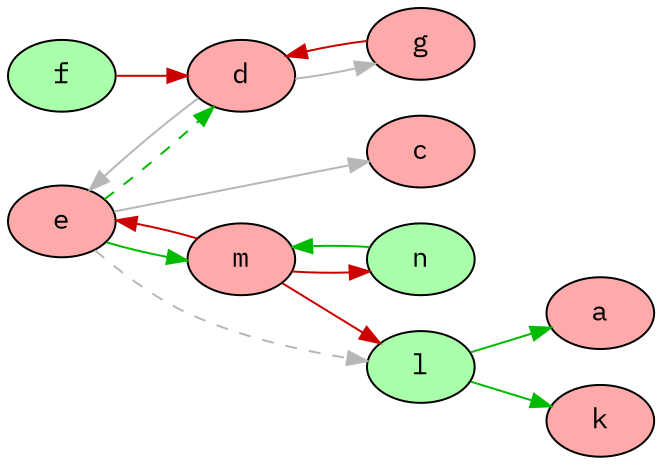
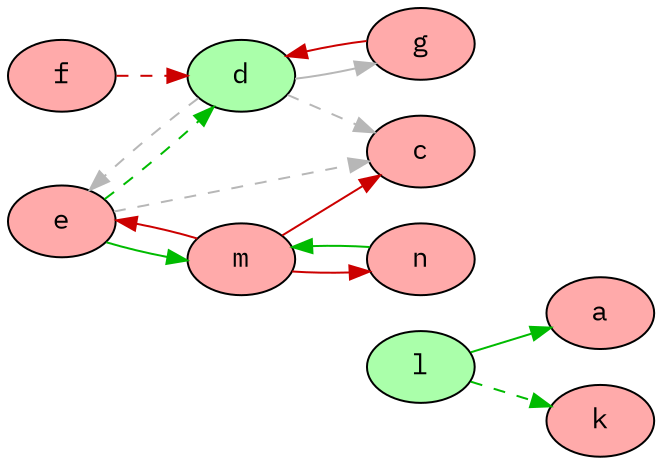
(62, 76) -> (62, 76)
(142, 76) -> (142, 76)
(241, 76) -> (241, 76)
none -> (322, 110)
(150, 136) -> (150, 136)
(231, 188) -> (231, 188)
(421, 259) -> (421, 259)
(322, 308) -> (322, 211)
(213, 324) -> none
(501, 391) -> (501, 391)
